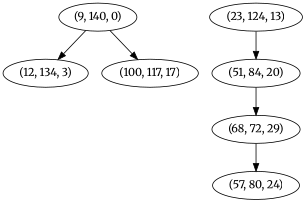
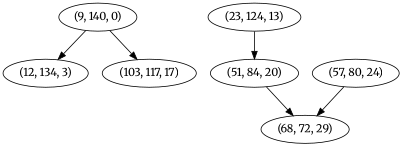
(150, 73) -> (149, 73)
(256, 154) -> (333, 98)
